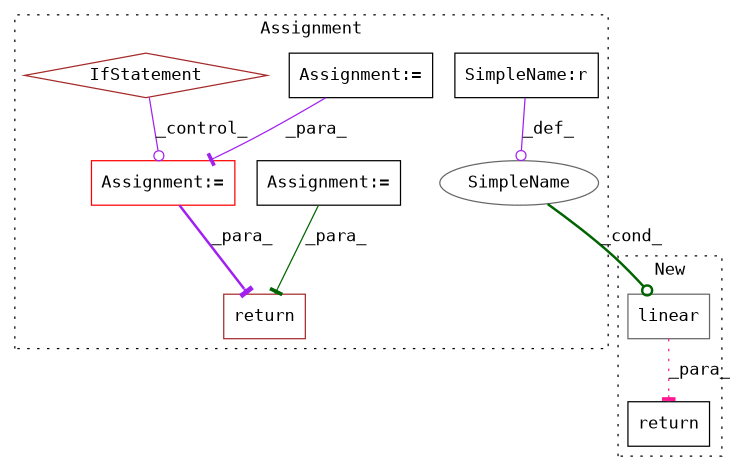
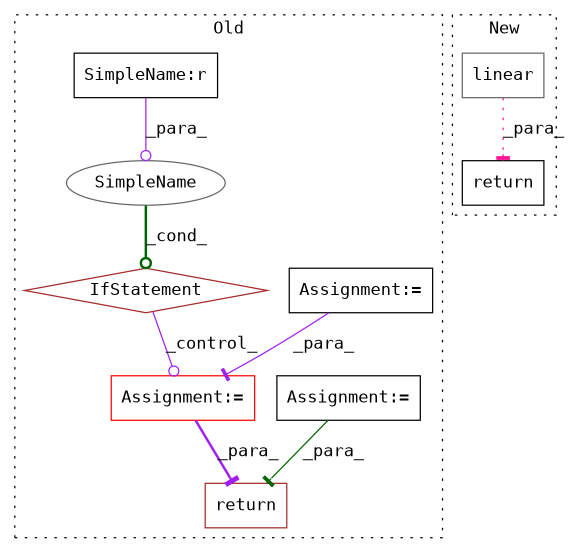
(312, 29) -> (229, 29)
(549, 129) -> (177, 129)
(598, 243) -> (146, 232)
